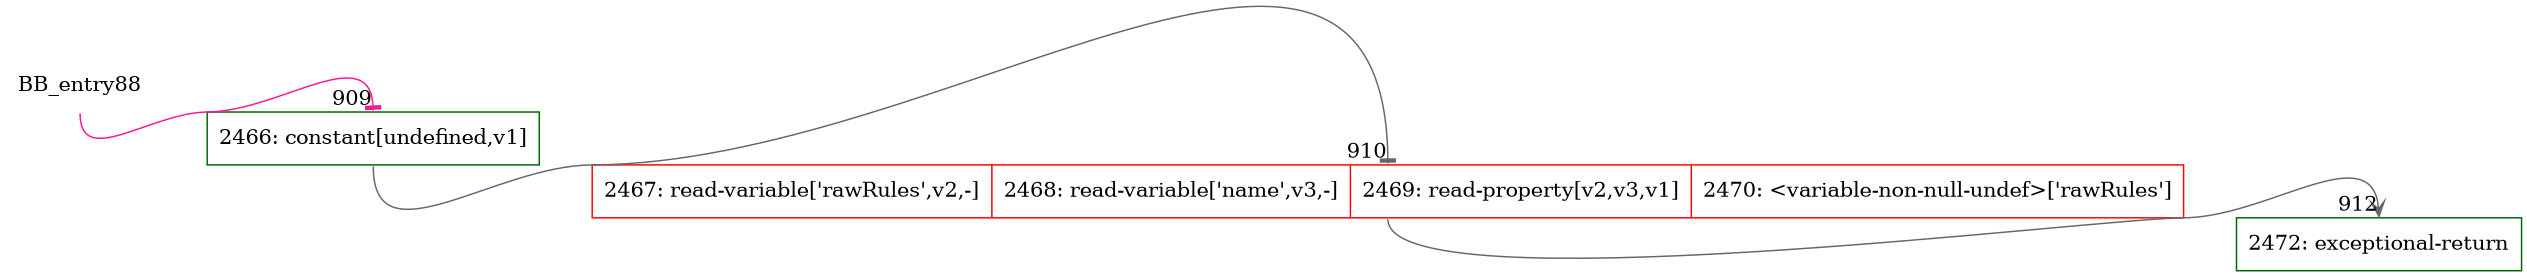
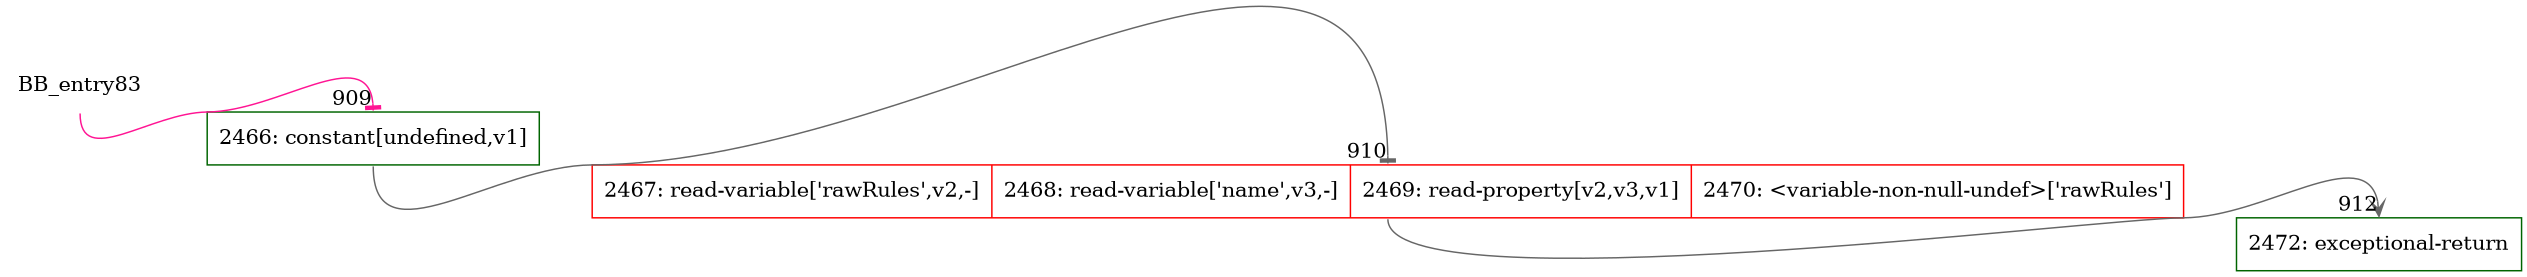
(80, 86) -> (80, 86)
